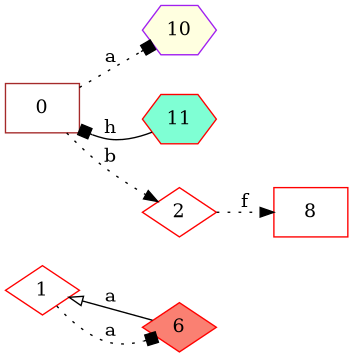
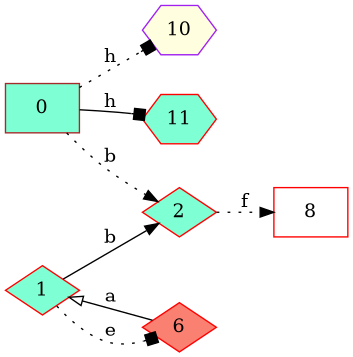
(111, 57) -> (111, 57)
(42, 108) -> (42, 108)
(122, 139) -> (105, 111)
(179, 212) -> (179, 212)
none -> (105, 255)
(42, 290) -> (42, 290)
(111, 331) -> (111, 331)
